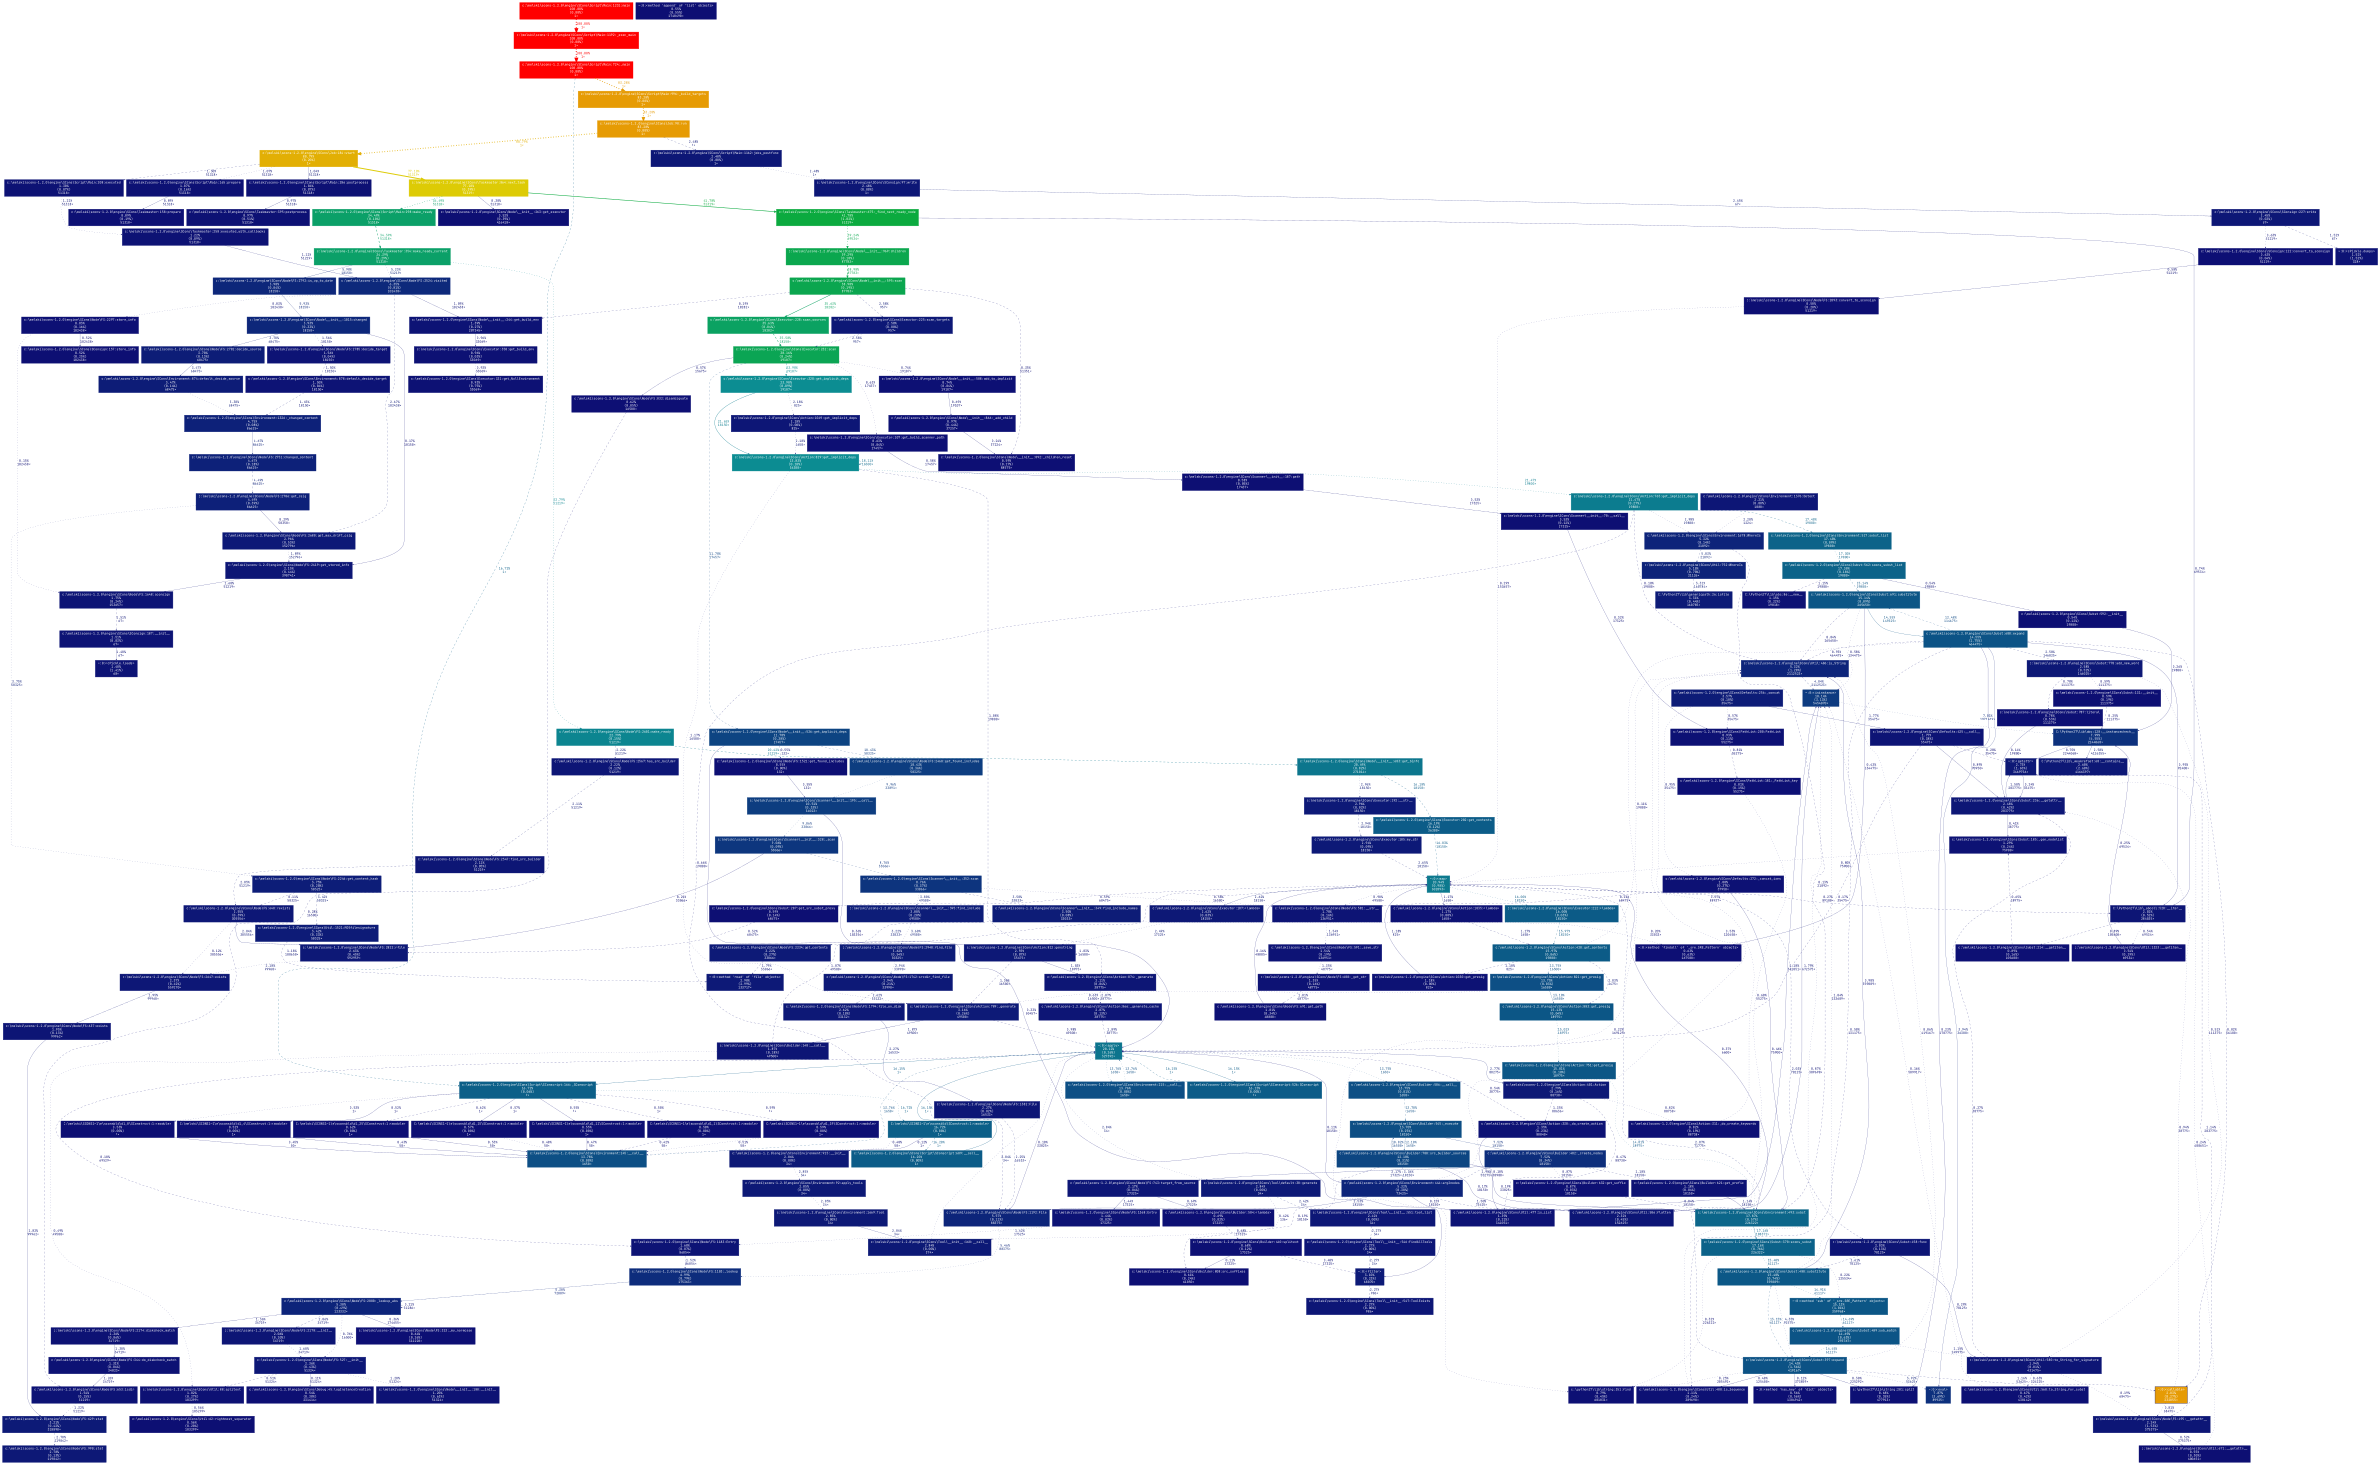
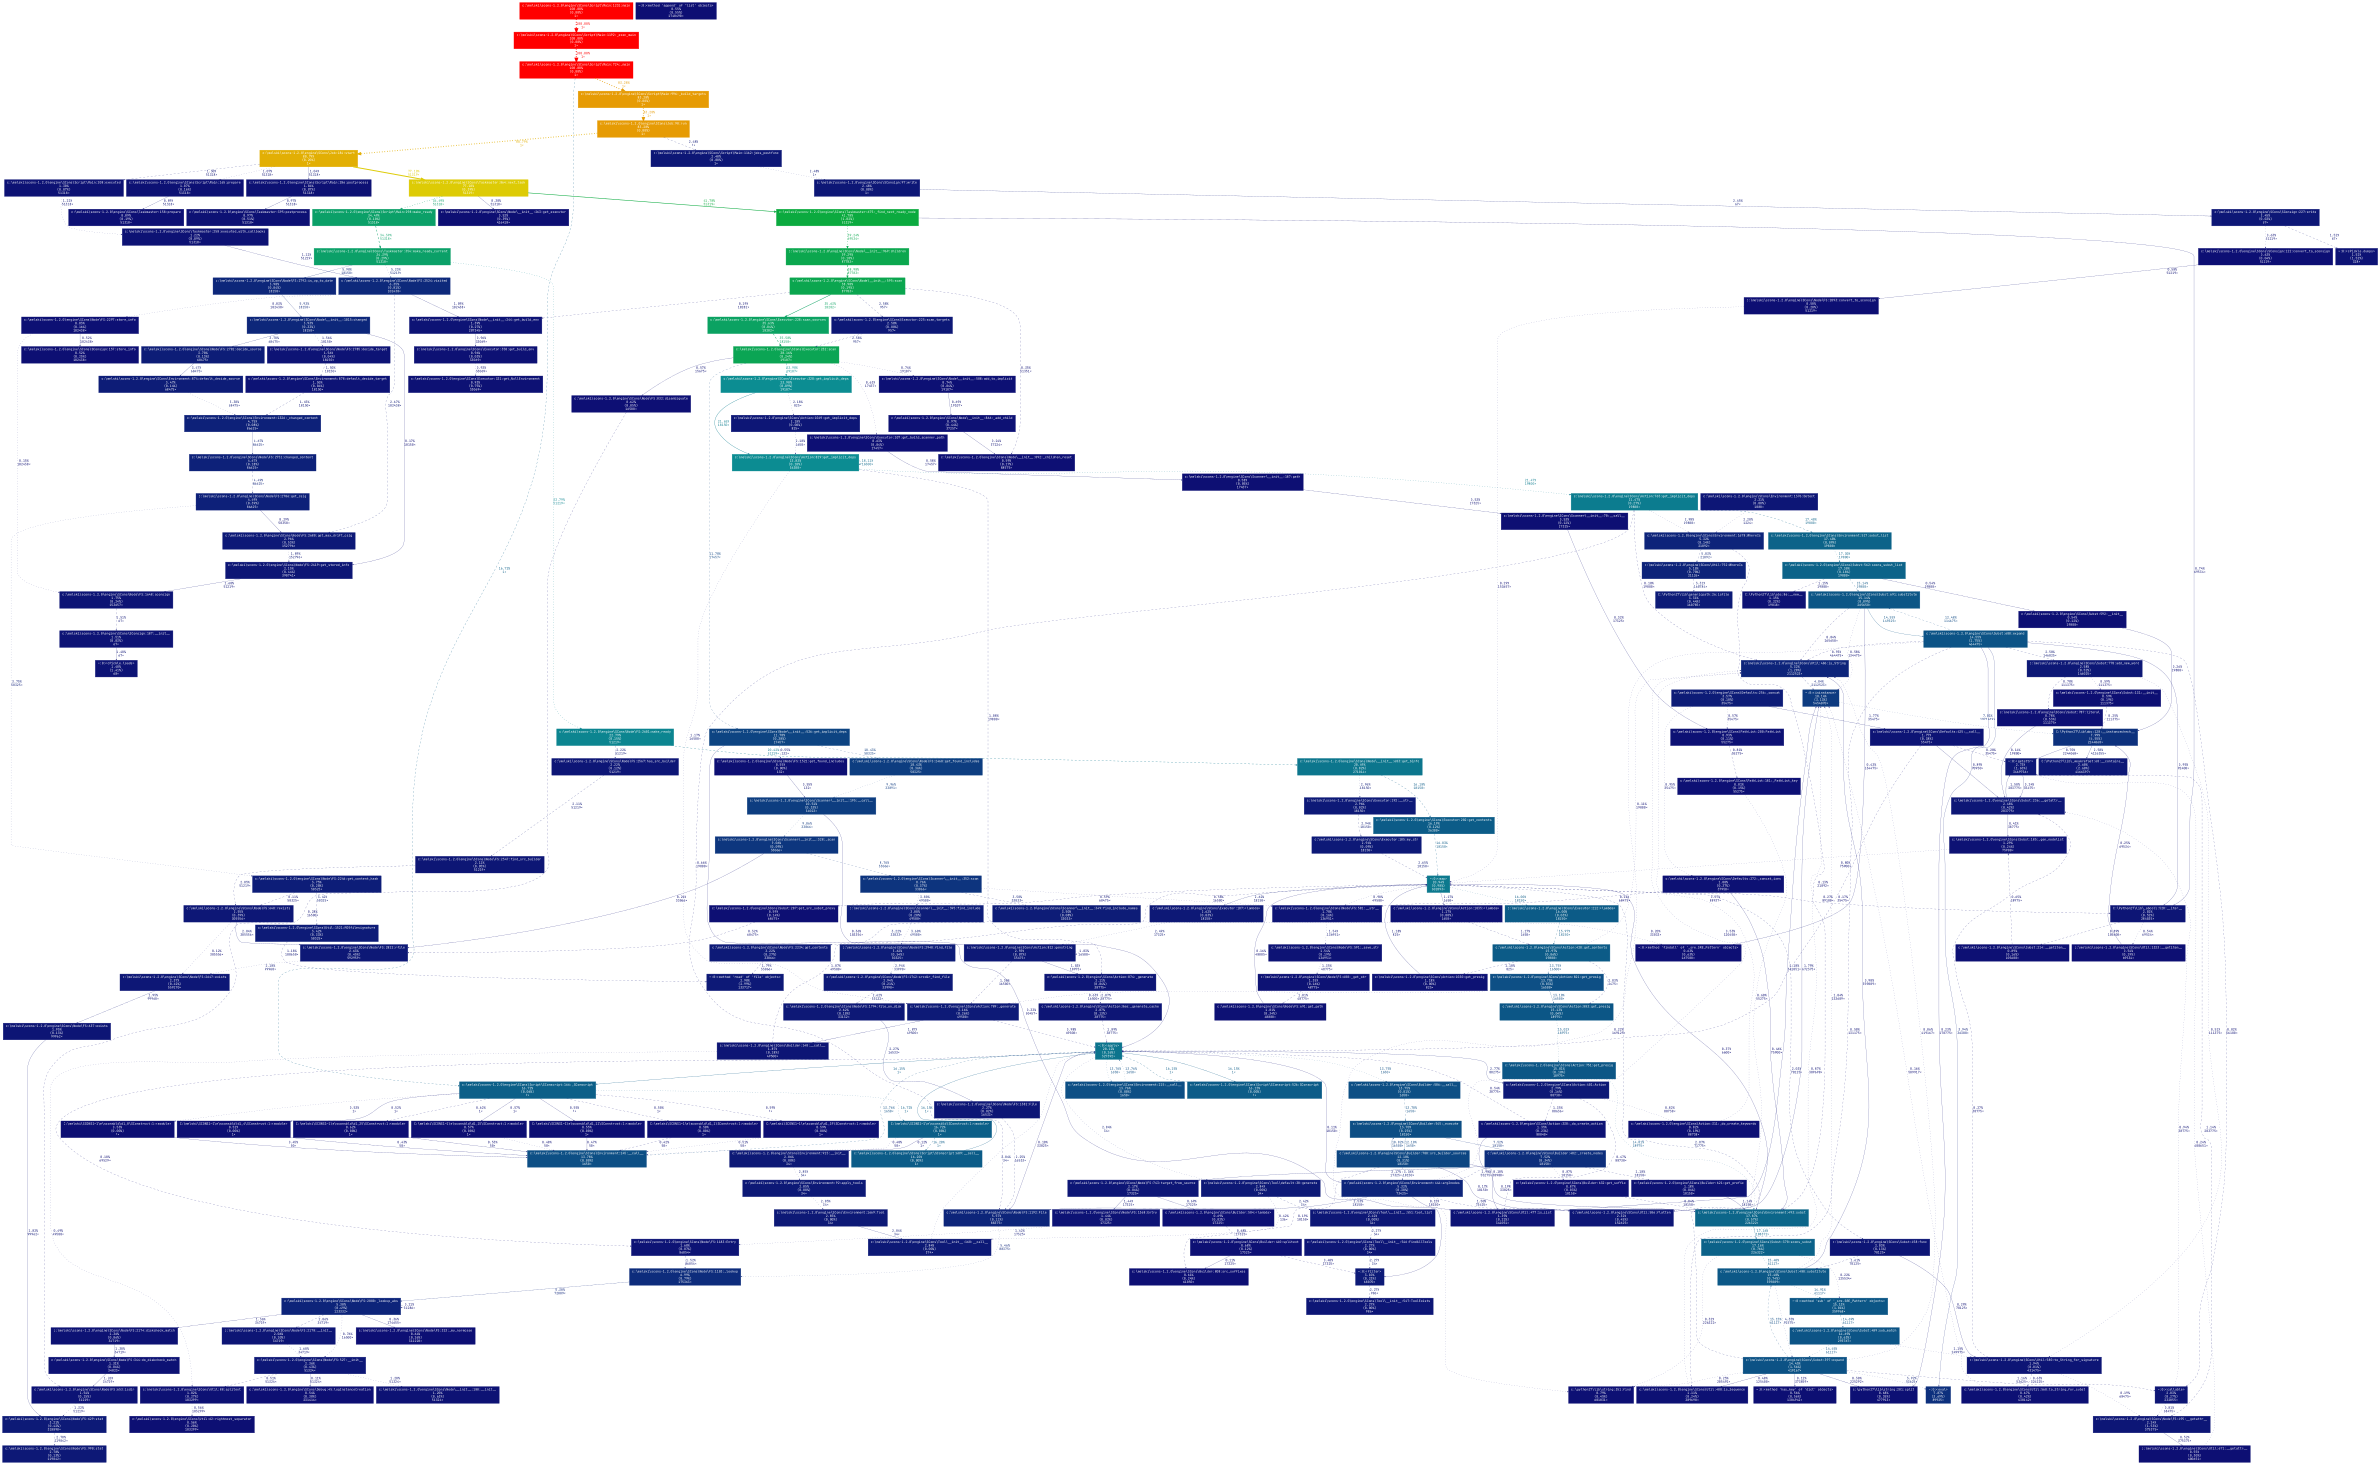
(2171, 1395) -> (2171, 1395)
